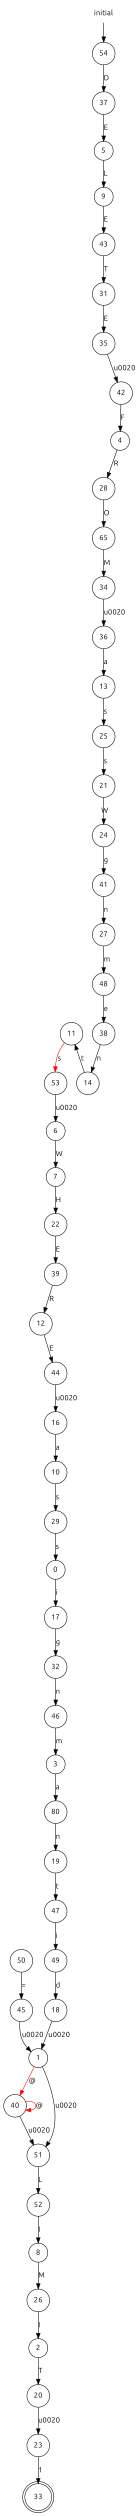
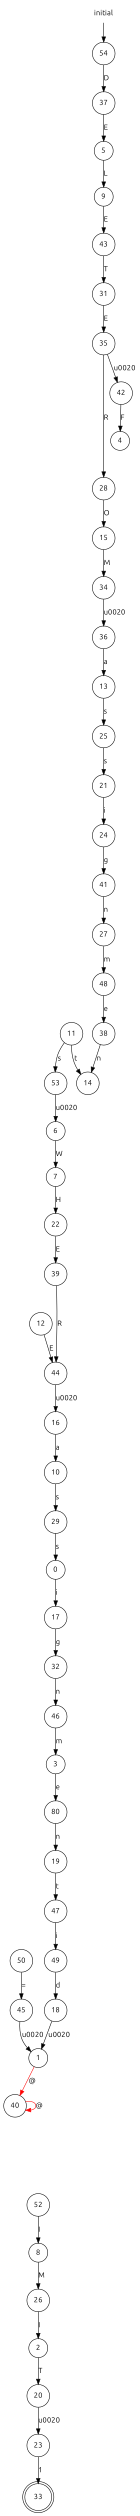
(113, 461) -> (104, 413)
(104, 538) -> (104, 538)
(105, 811) -> (105, 811)
(58, 1054) -> (58, 1054)
(81, 1061) -> (73, 1058)
(49, 1297) -> (57, 1321)
(58, 1787) -> (58, 1787)
(38, 2155) -> none
